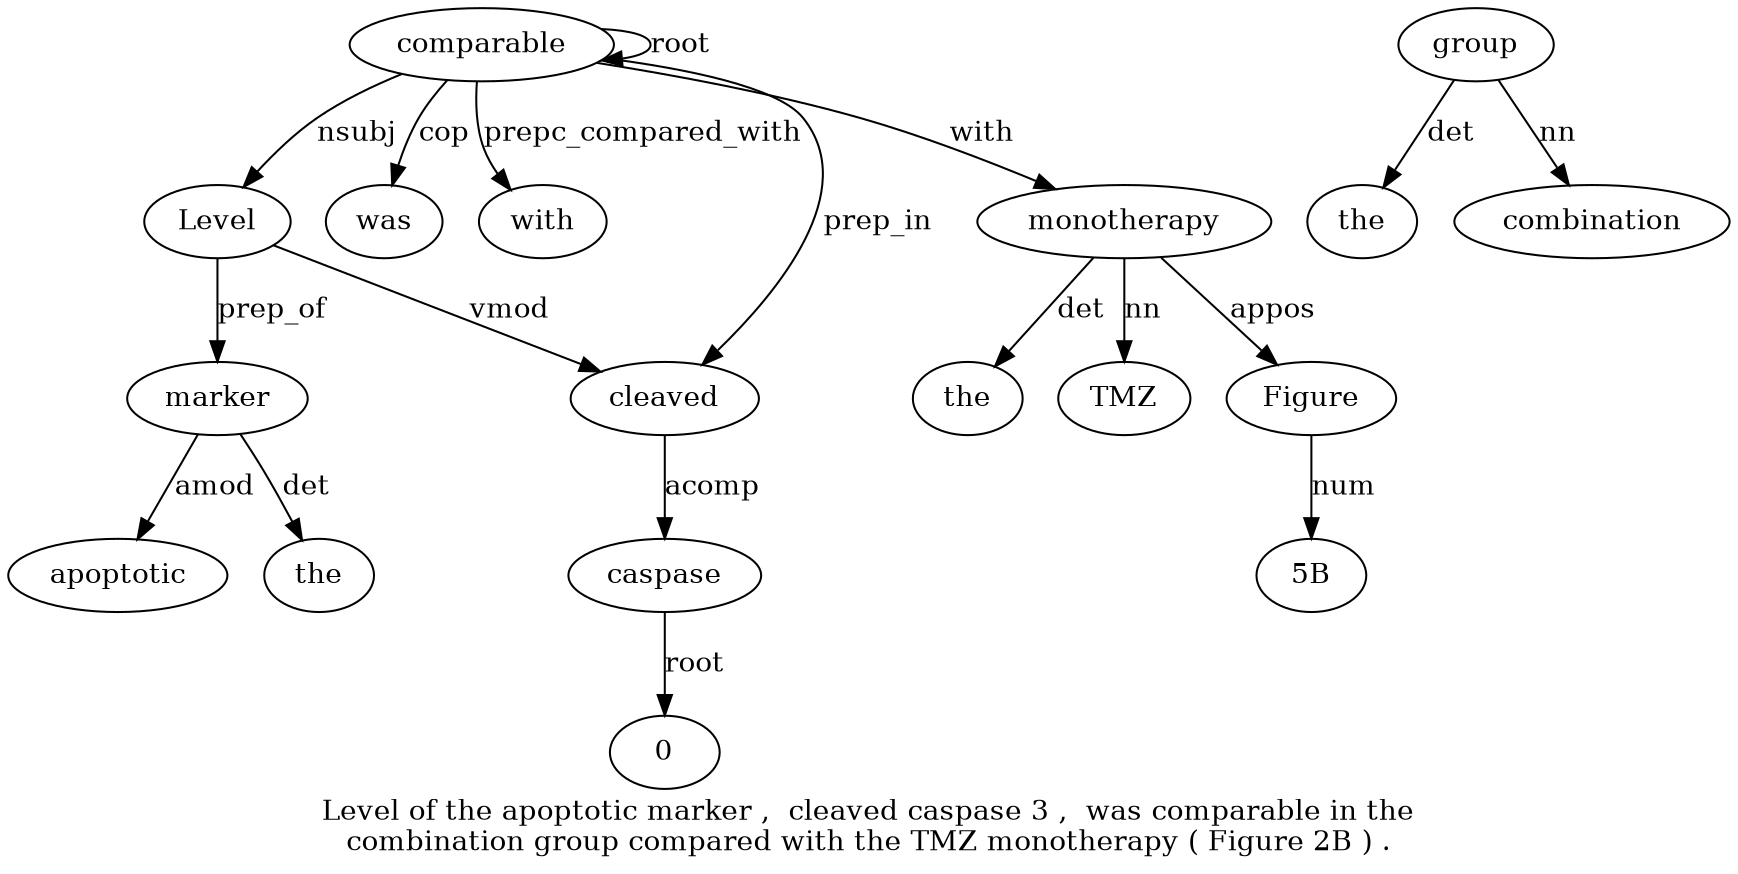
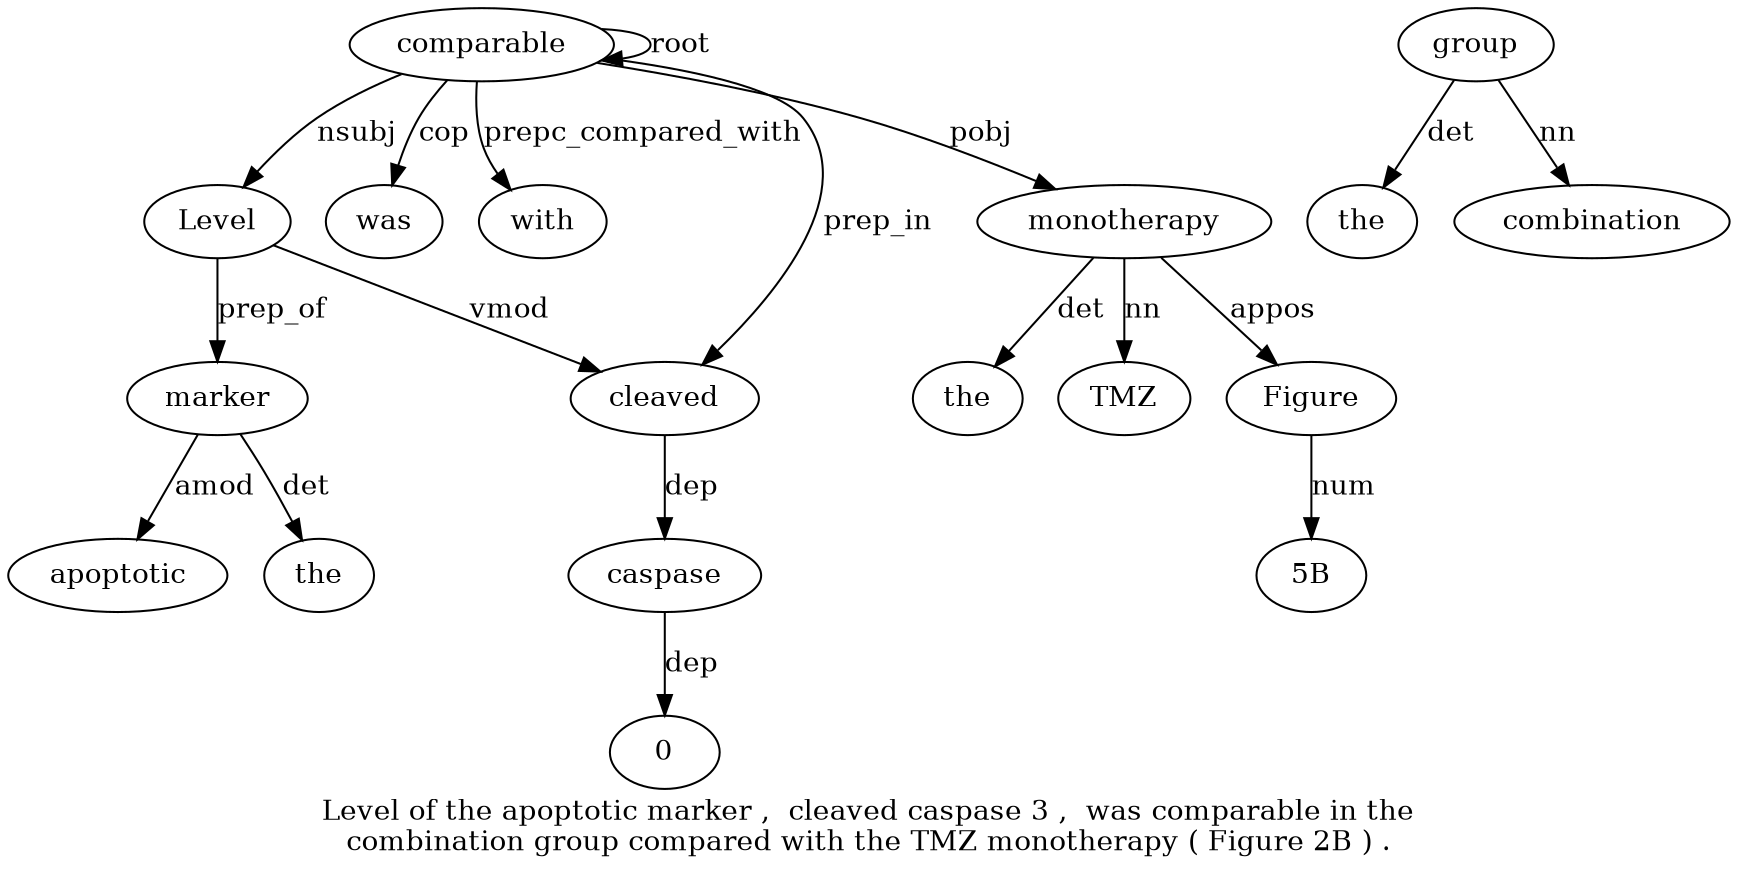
(982, 133) -> (981, 133)
(713, 487) -> (692, 487)
(695, 664) -> (692, 664)
